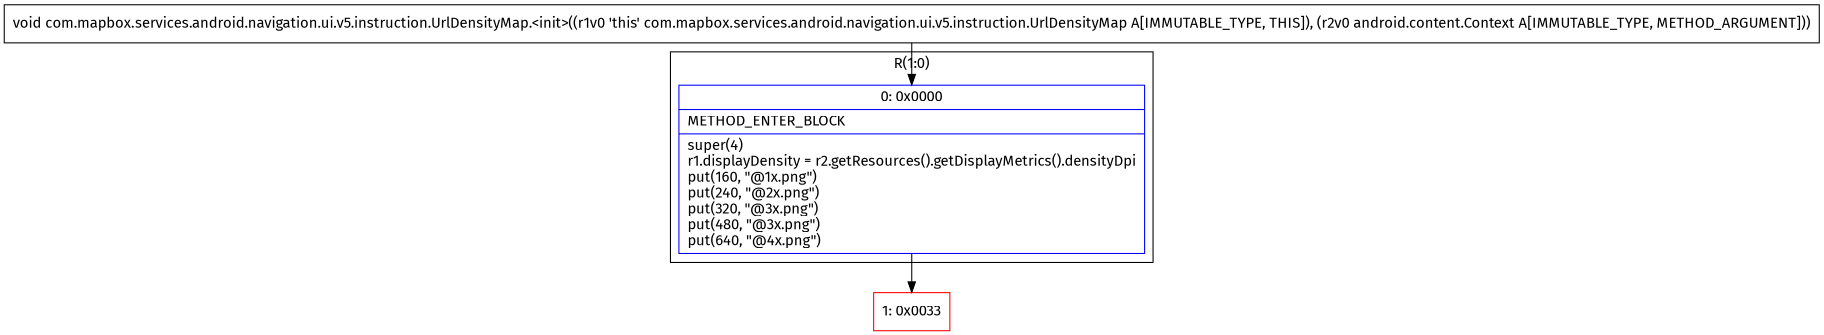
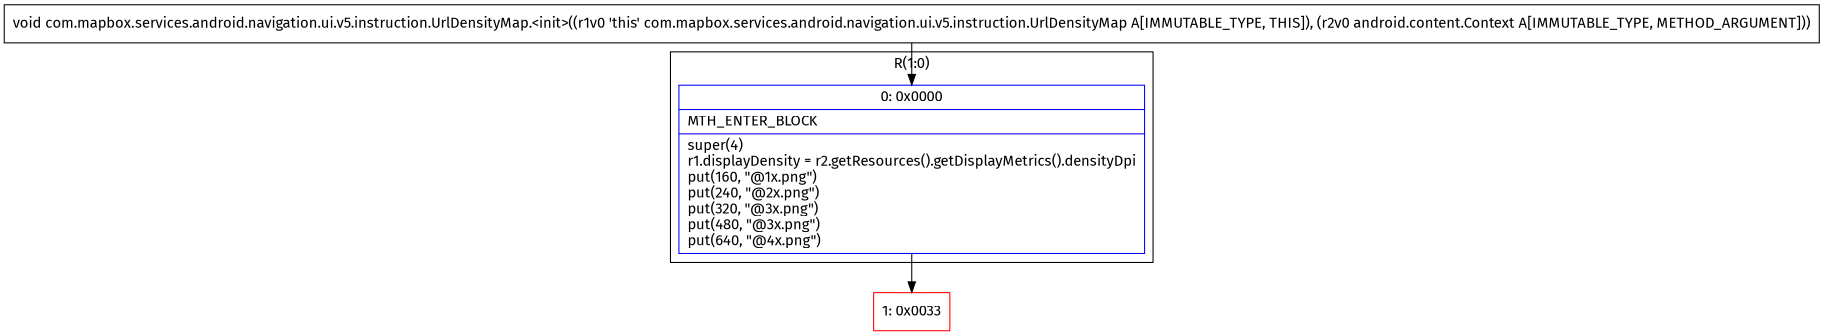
(767, 121) -> (753, 121)
